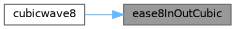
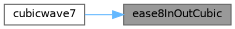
(44, 15) -> (44, 15)
